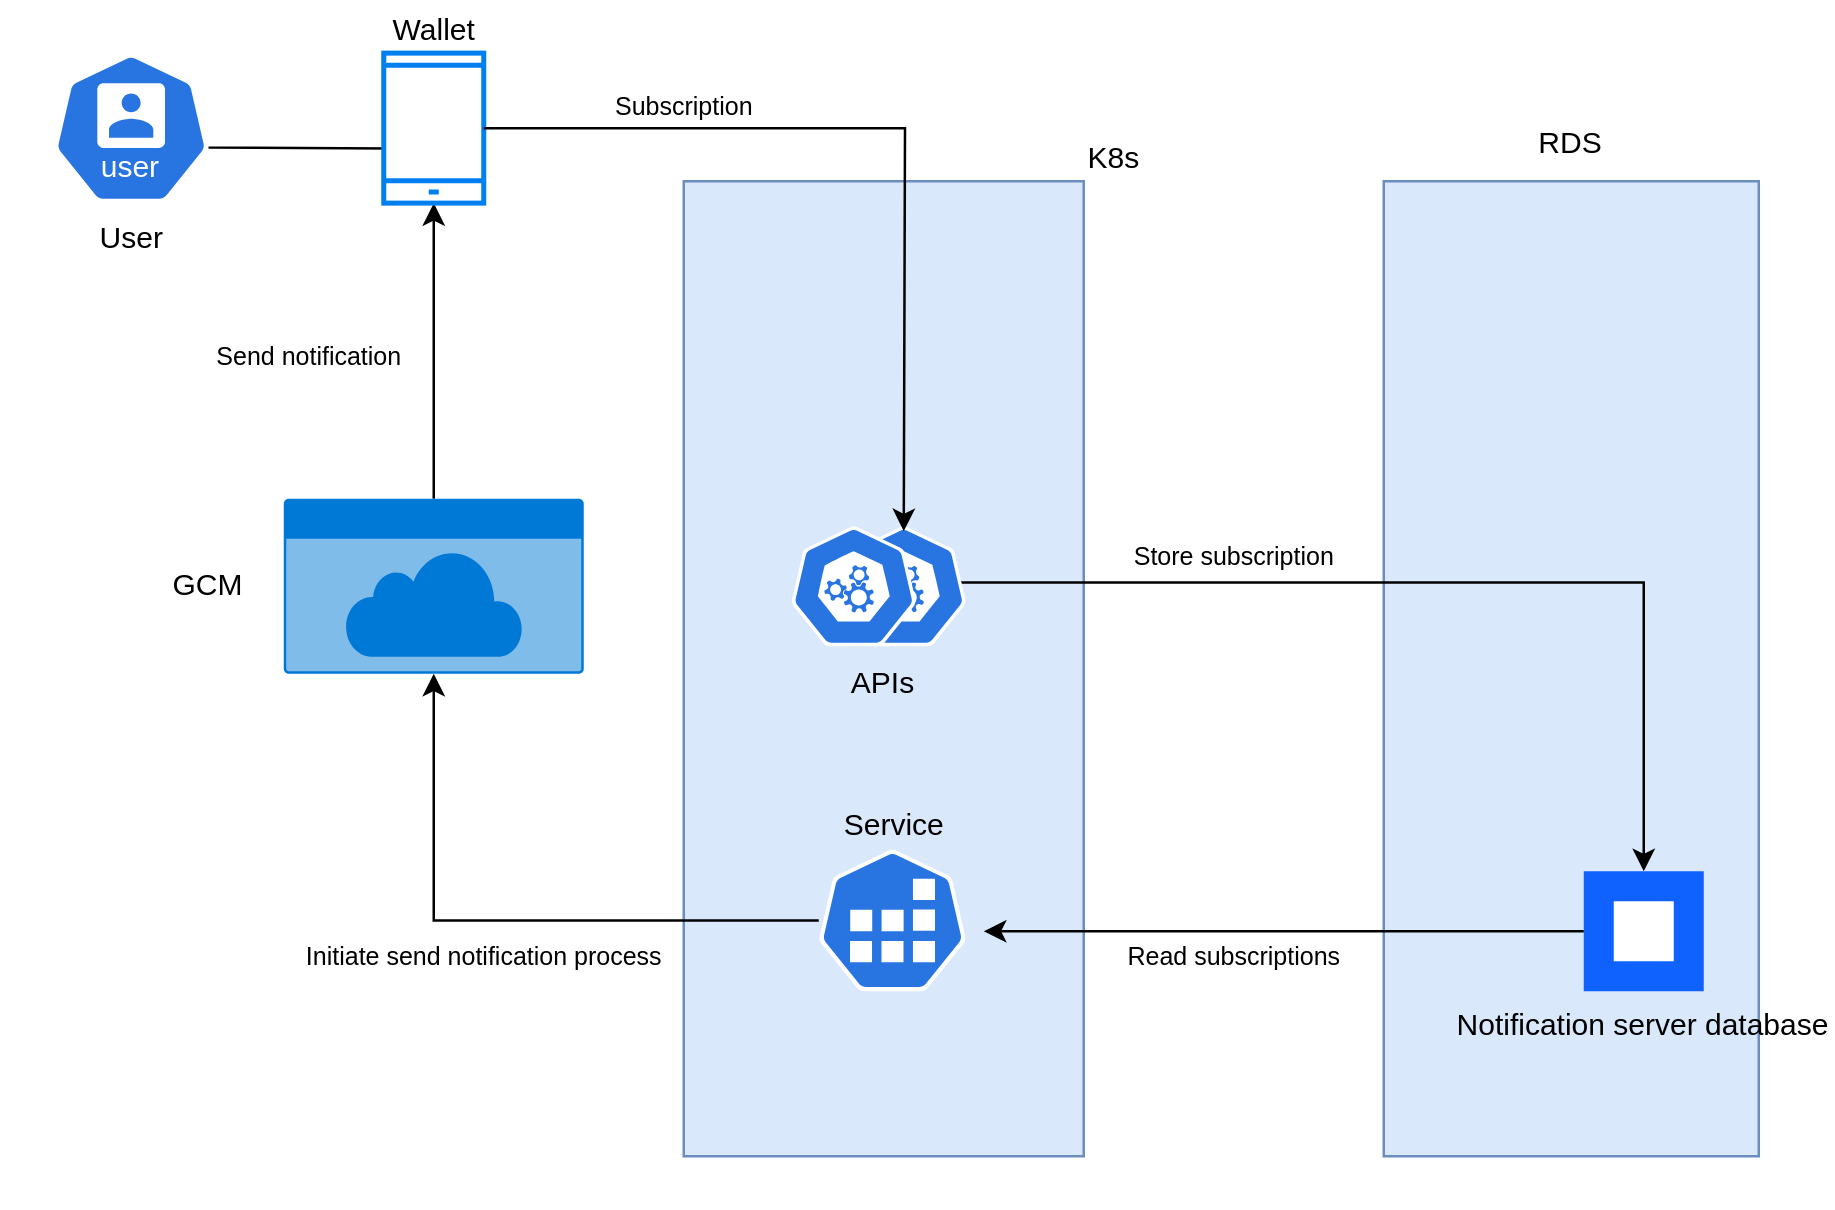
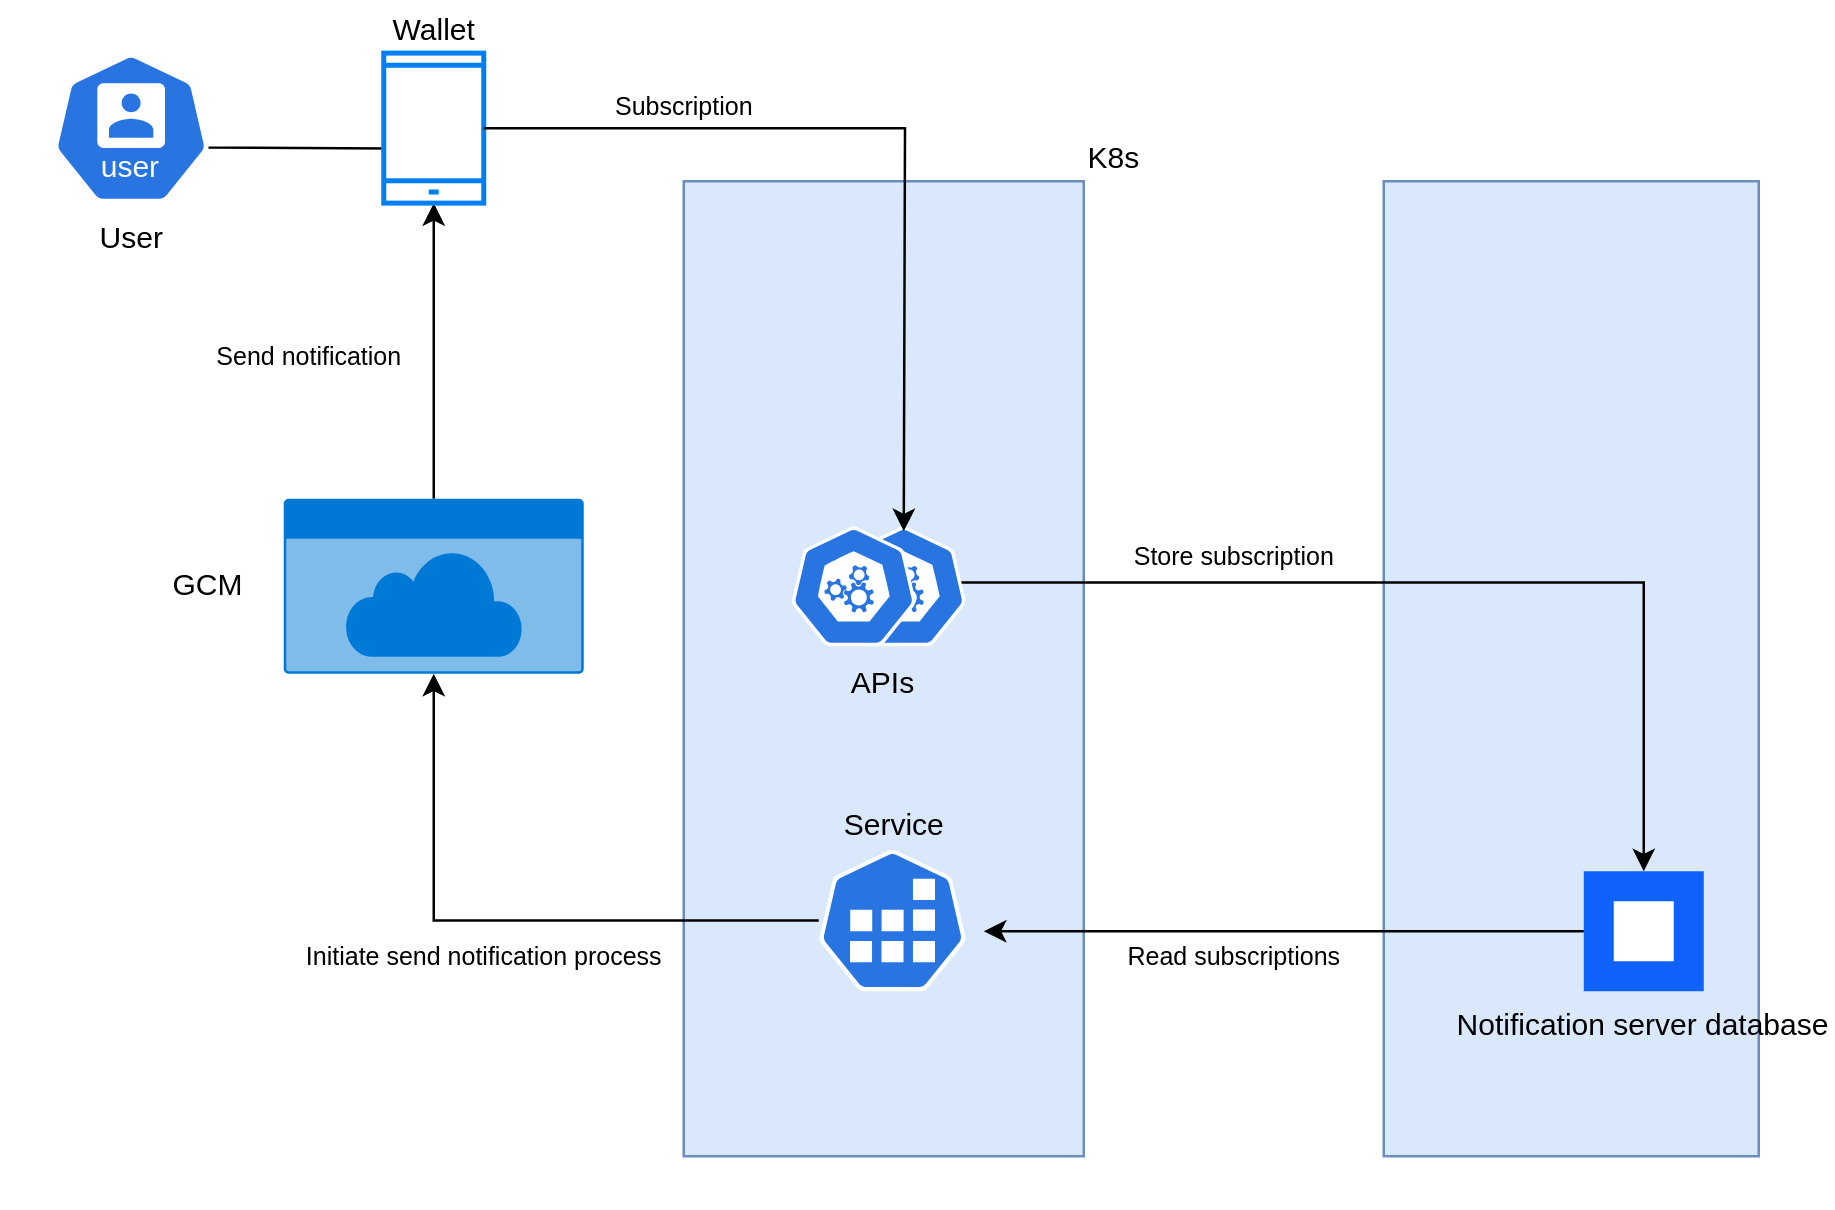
(1571, 144) -> none
